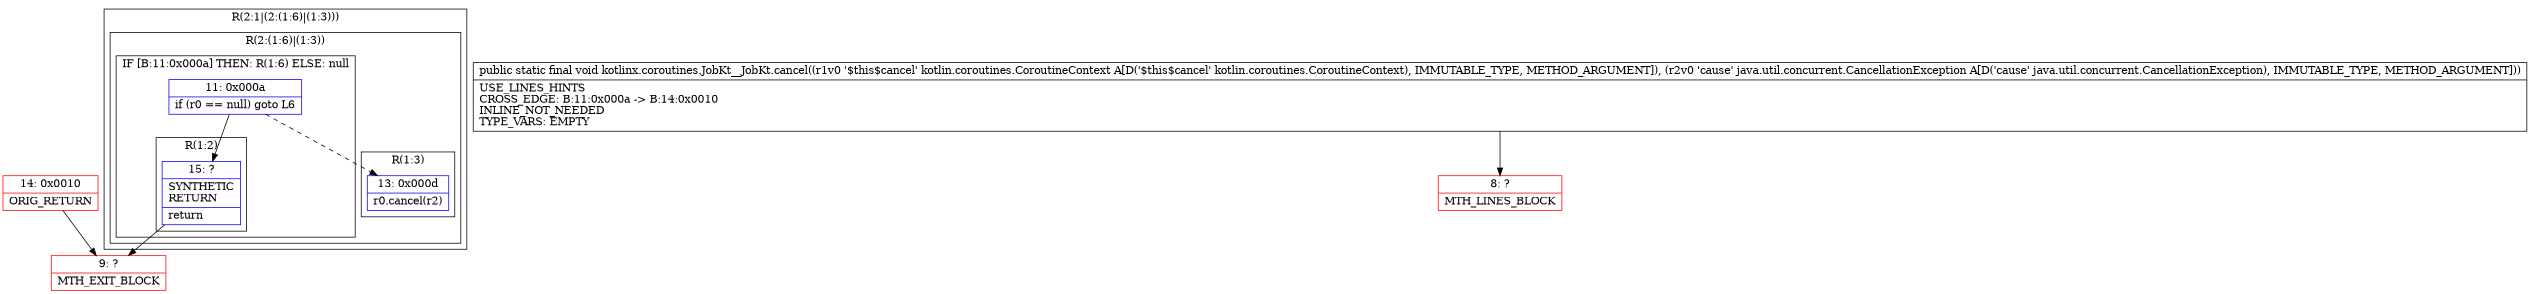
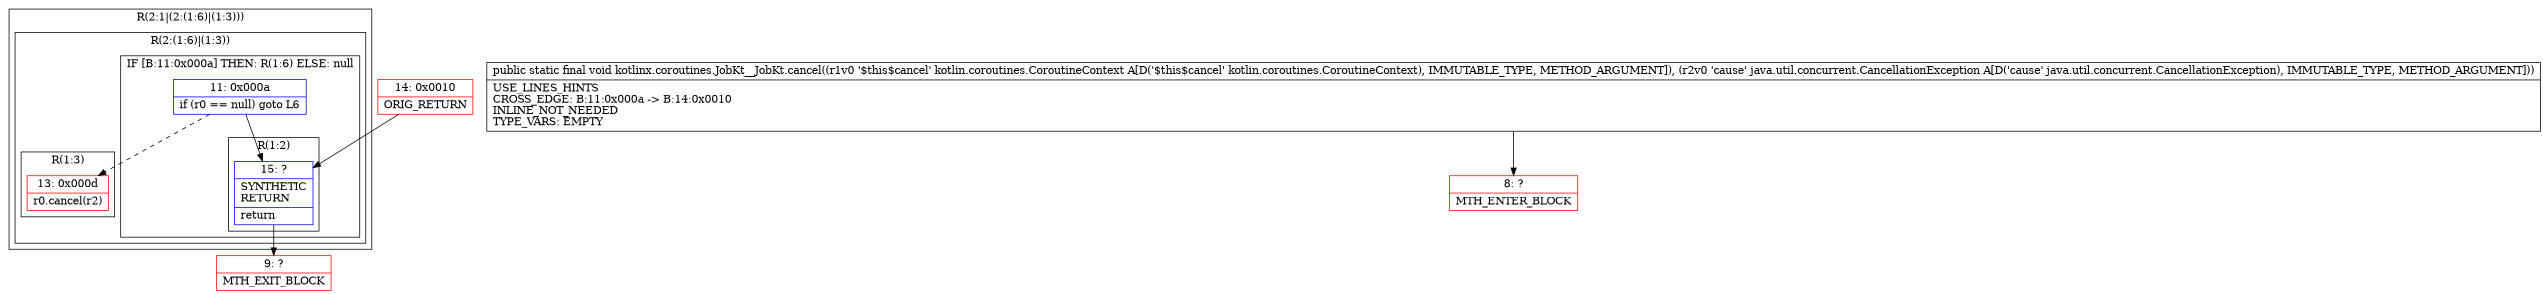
(408, 193) -> (68, 193)
(1500, 201) -> (1514, 201)
(77, 230) -> (355, 142)
